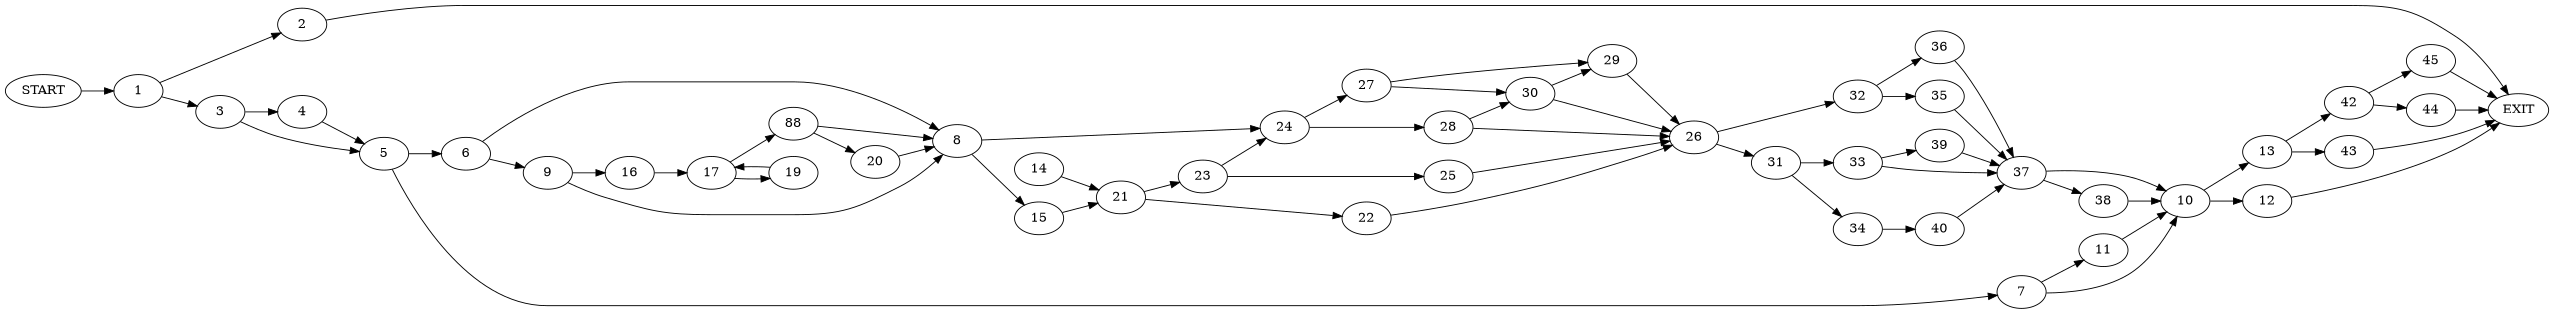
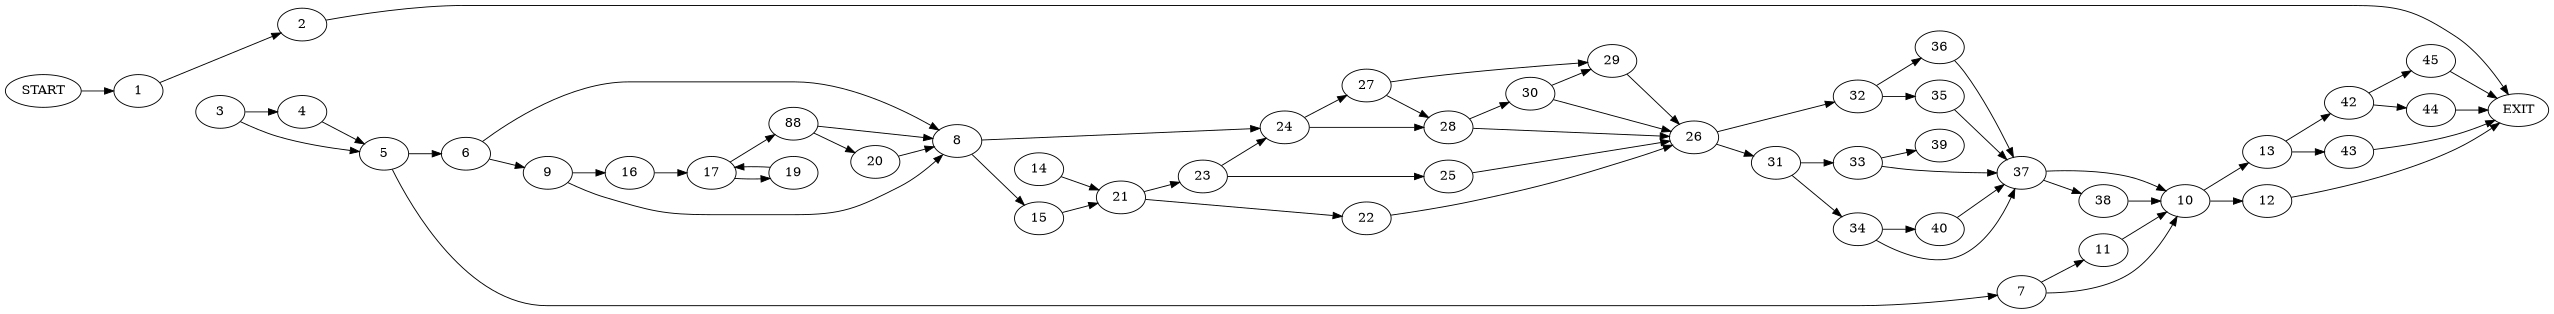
(1444, 89) -> (1403, 104)
(175, 100) -> none
(1976, 158) -> (1956, 257)
